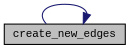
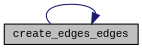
(65, 34) -> (71, 34)
